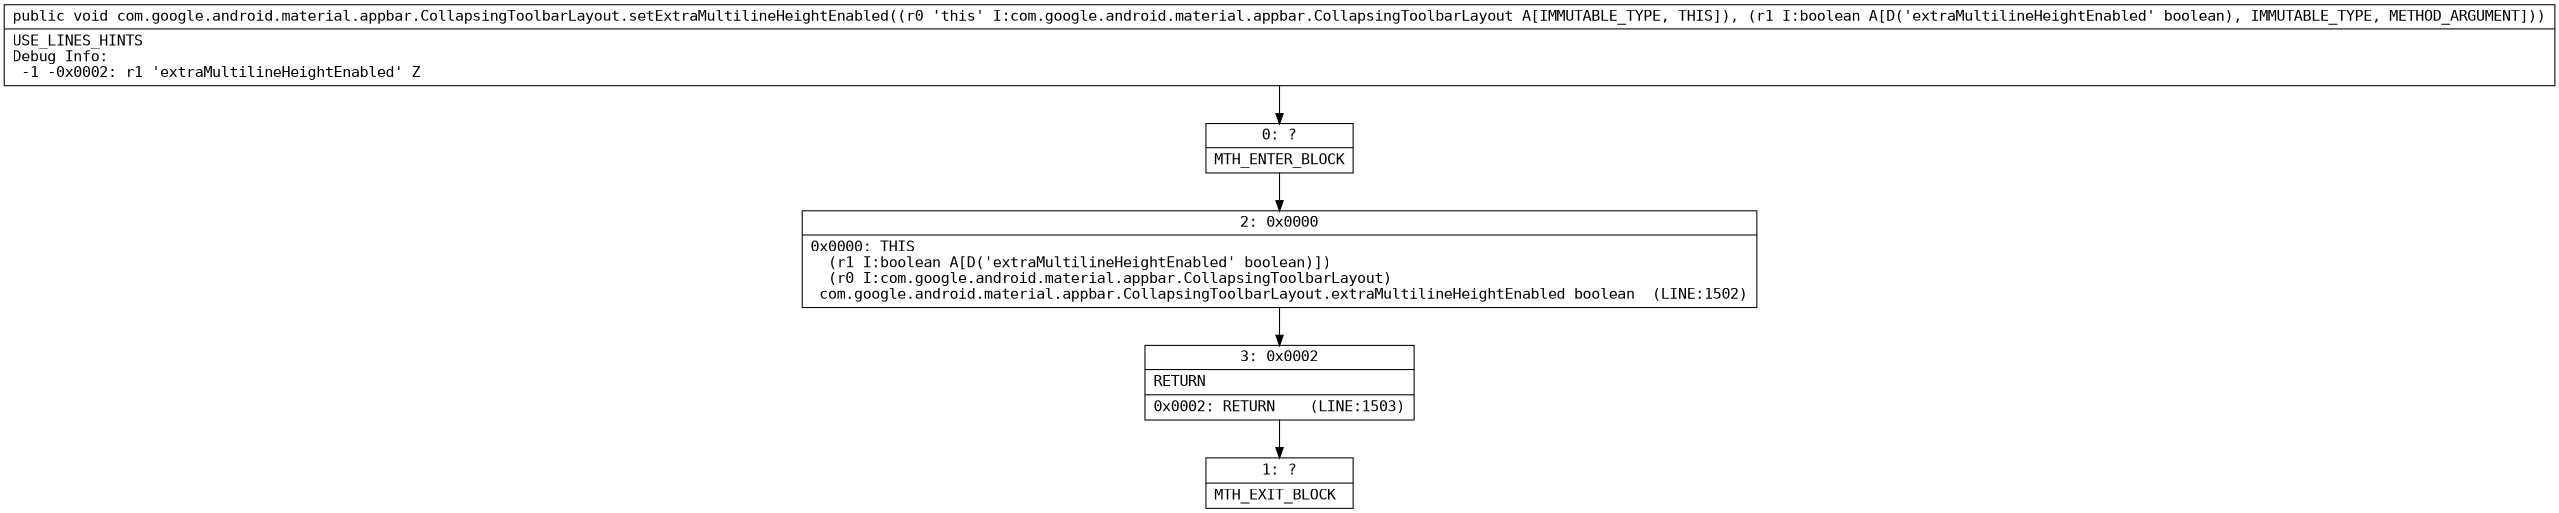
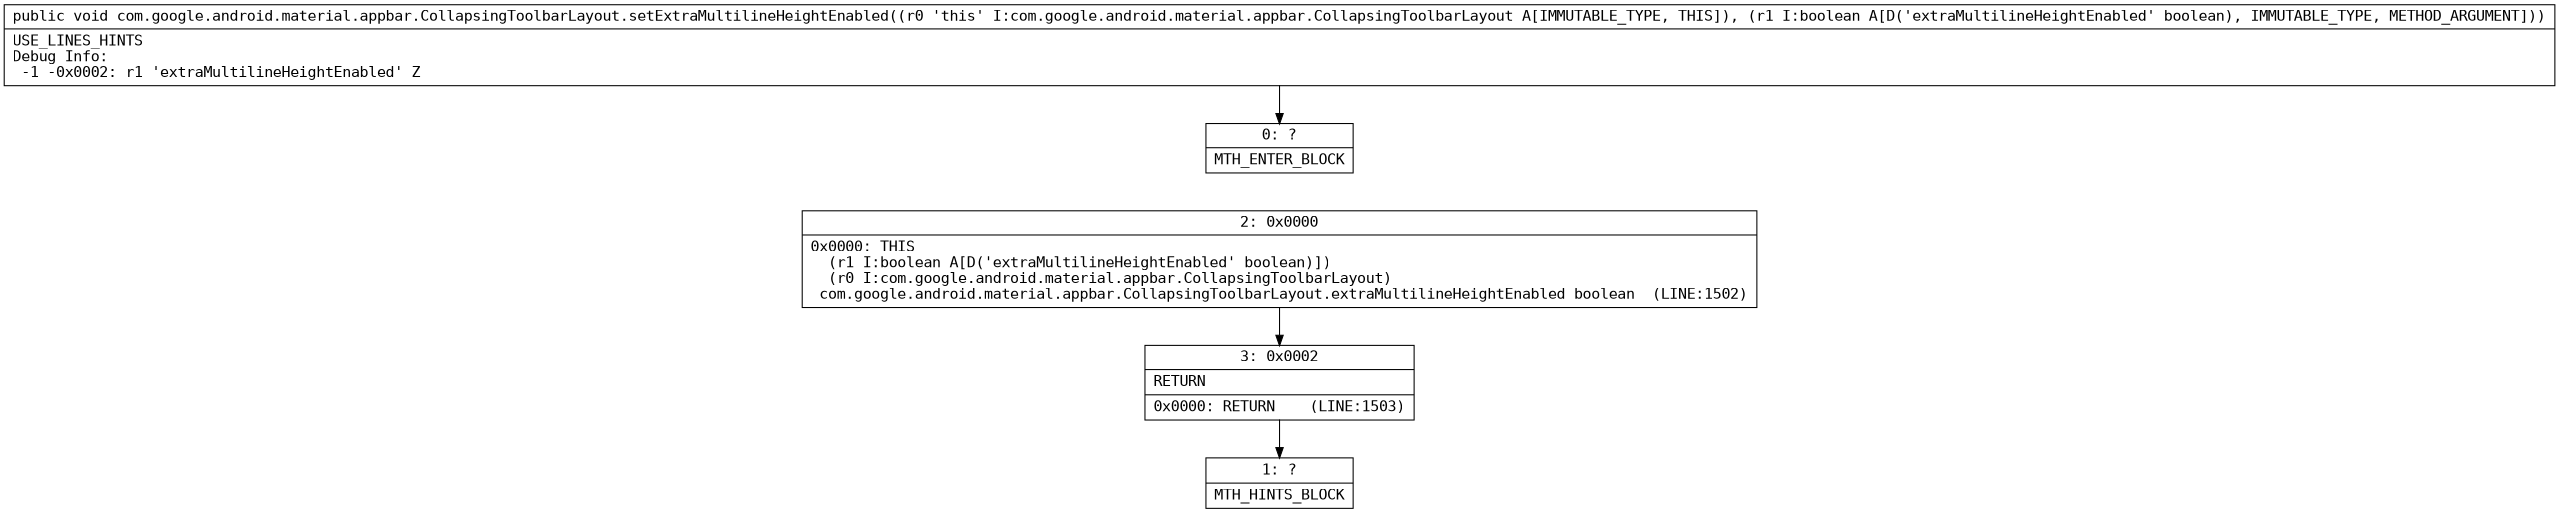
(1280, 187) -> none
(1280, 407) -> (1280, 407)
(1275, 495) -> (1280, 495)
